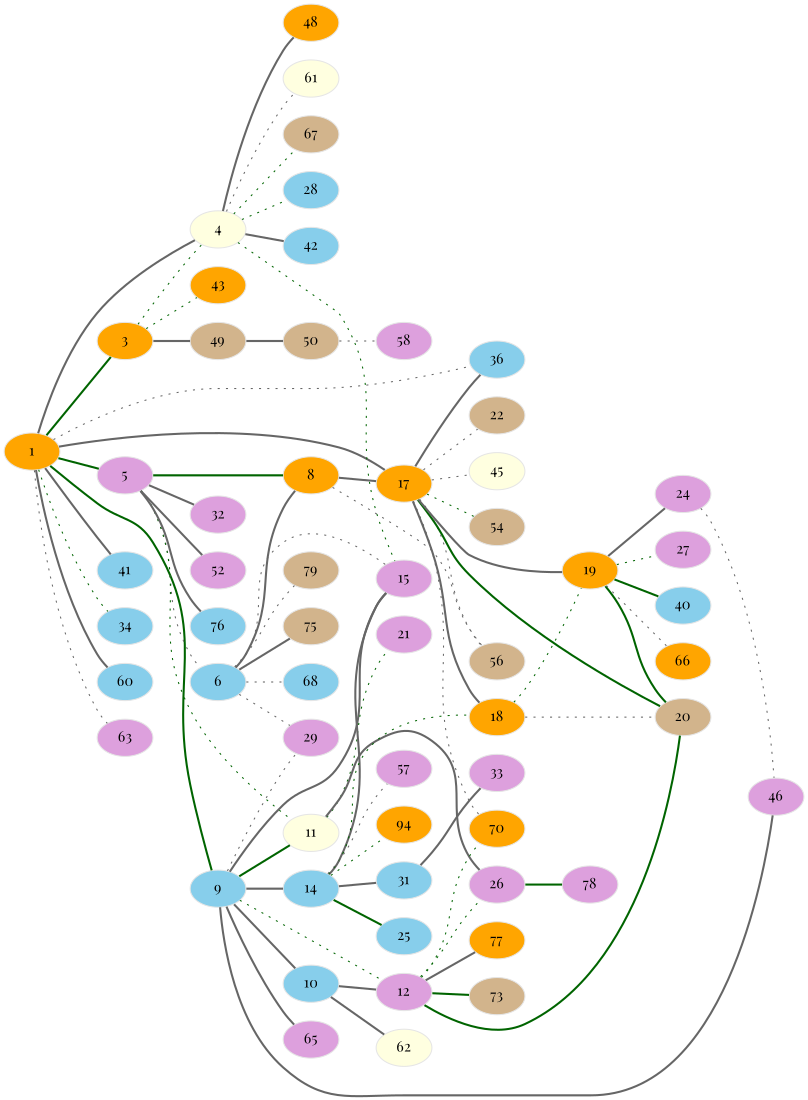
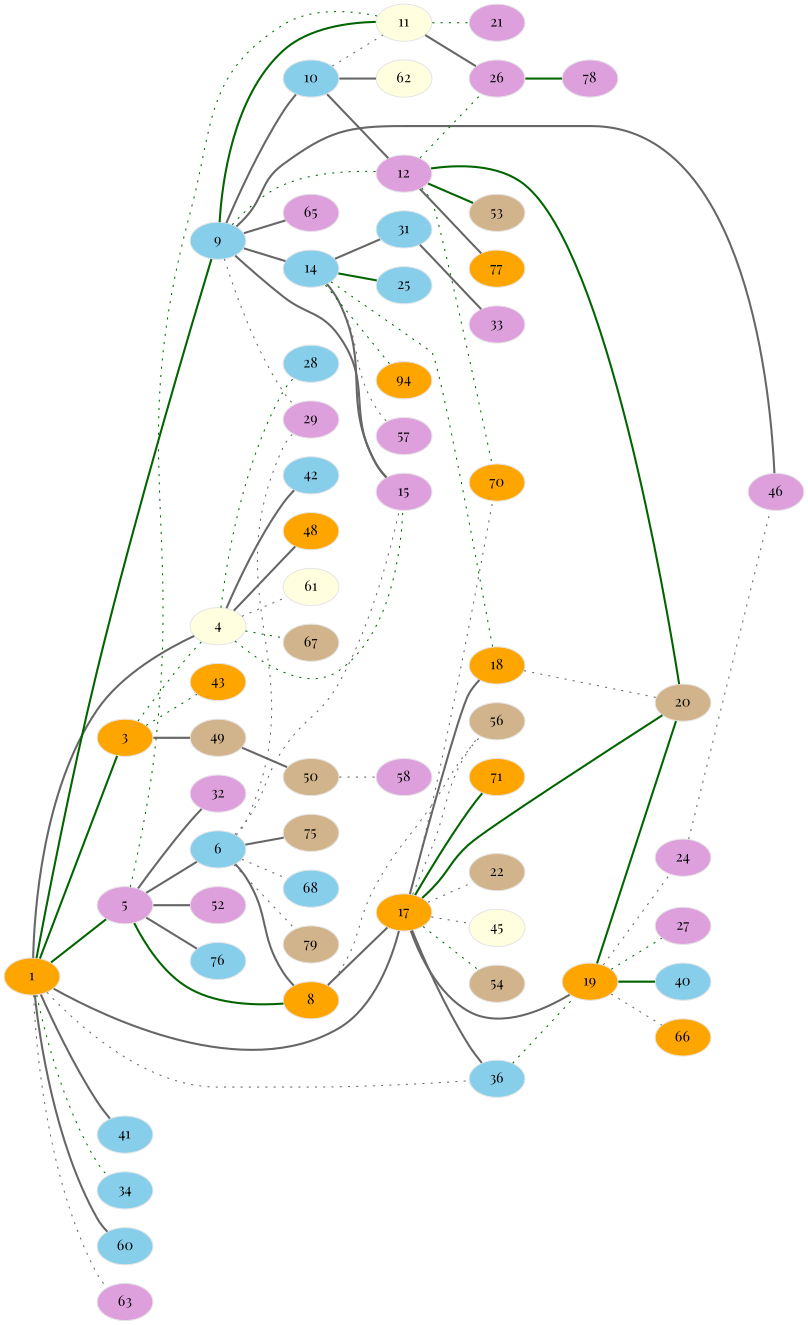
none -> (358, 51)
(637, 532) -> (637, 920)
(170, 579) -> (172, 877)
(550, 650) -> (544, 1030)
none -> (497, 777)
(497, 996) -> (497, 213)
